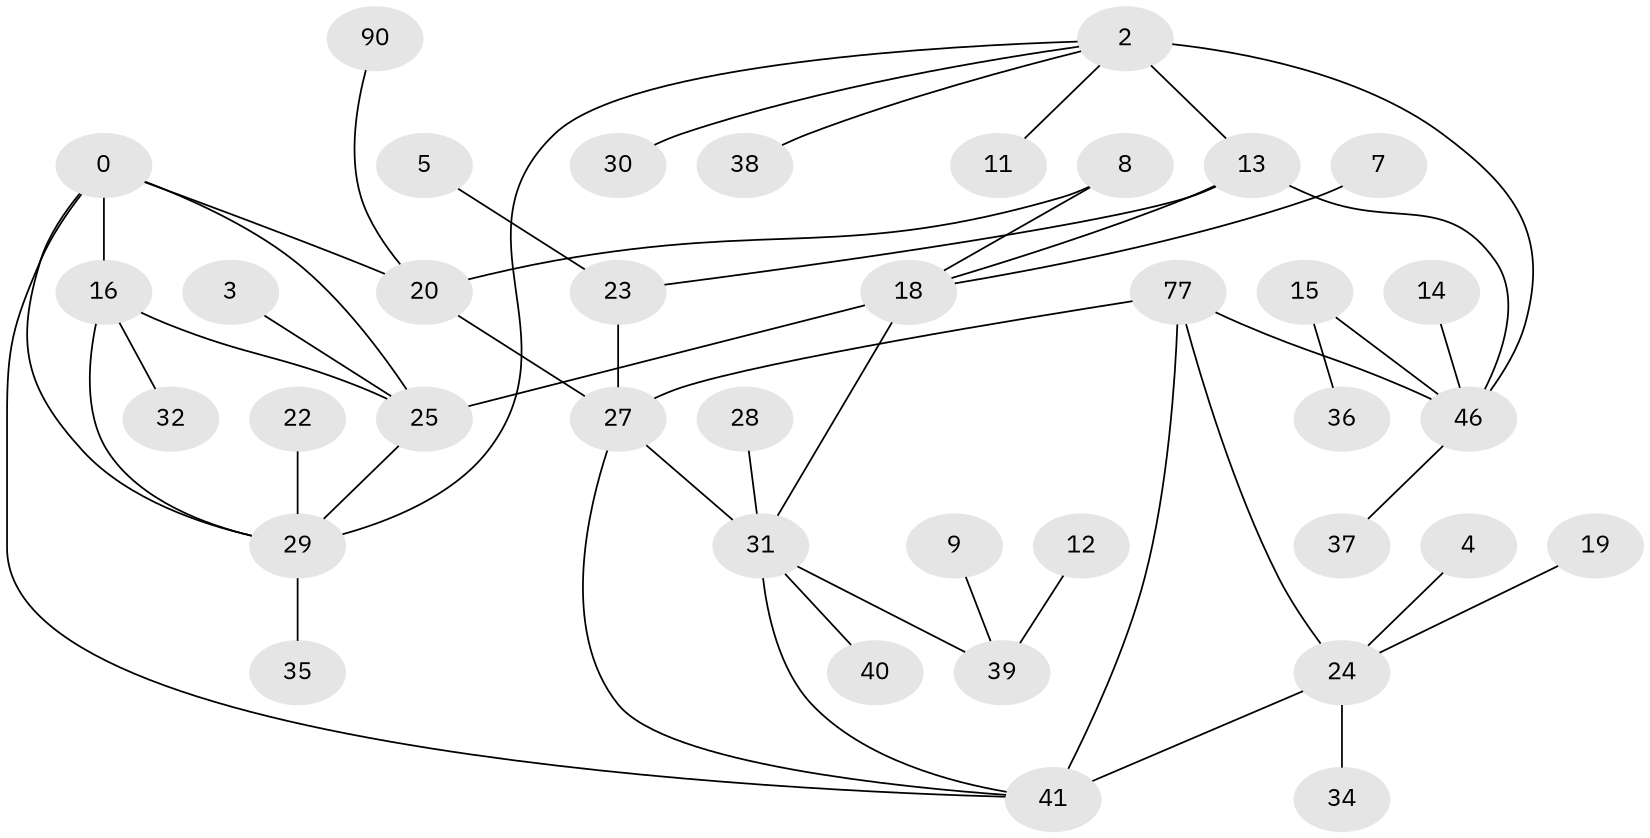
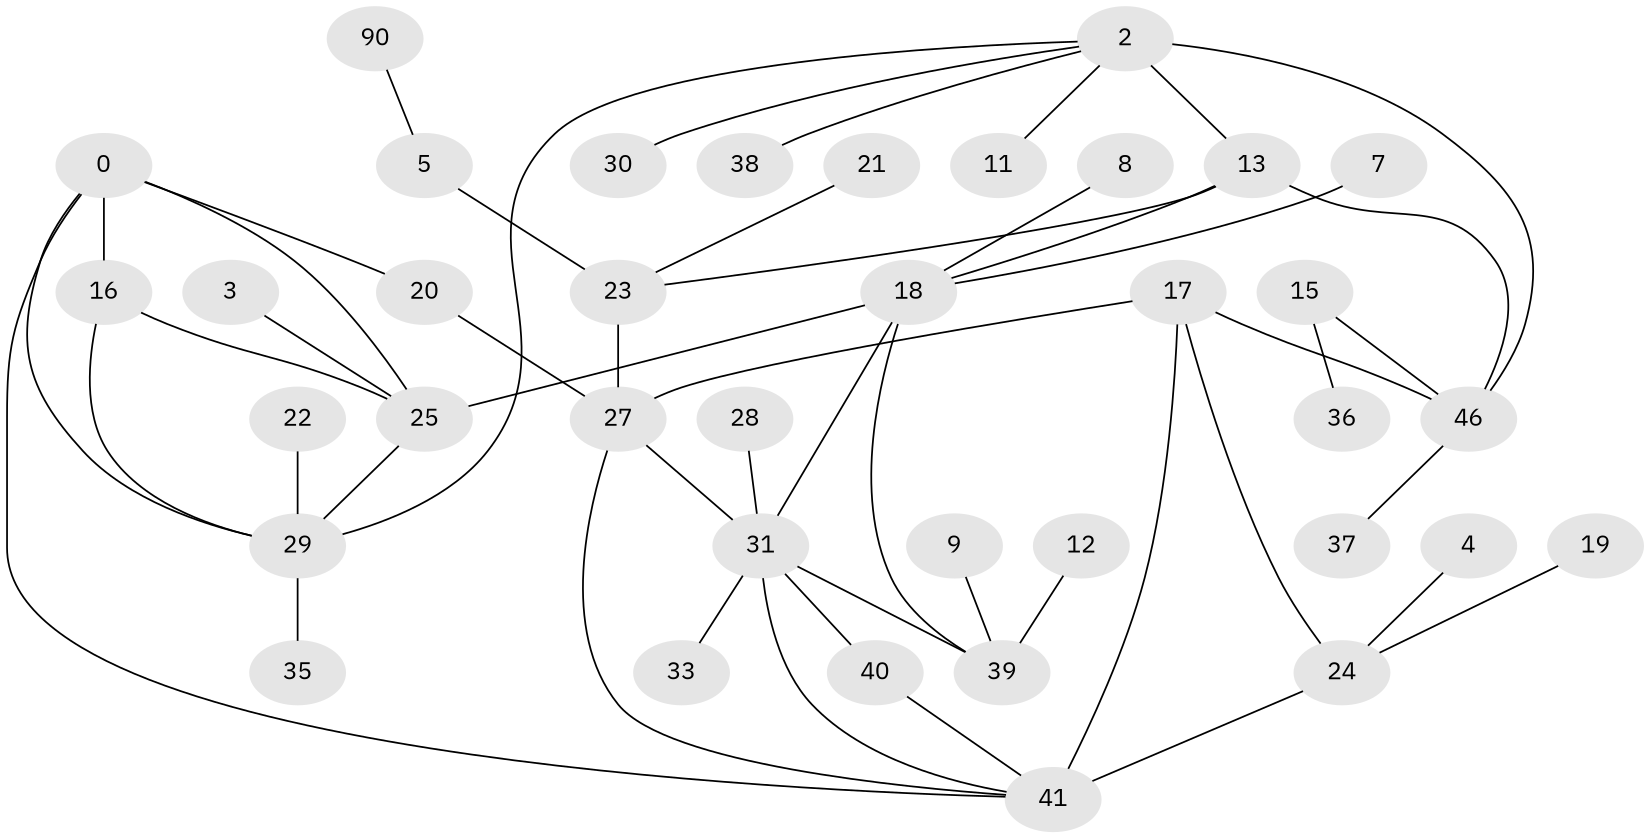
none -> (872, 166)
(356, 172) -> (400, 102)
(780, 239) -> none
(1178, 292) -> (1178, 292)
(1432, 292) -> none
(171, 419) -> none
none -> (873, 504)
none -> (682, 673)
none -> (964, 736)
(1342, 800) -> none
